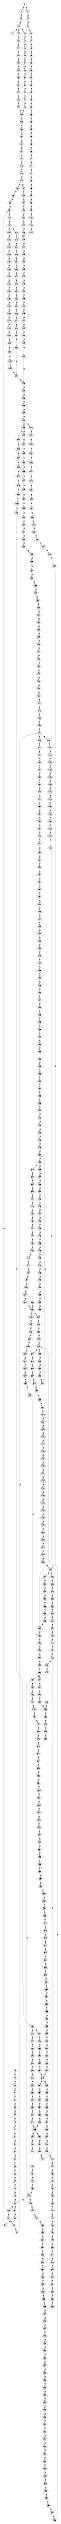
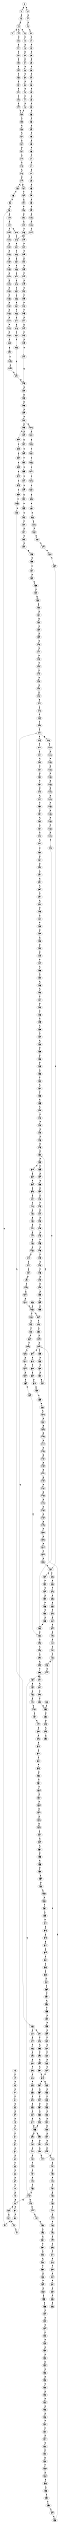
none -> (40, 1055)
none -> (32, 2159)
